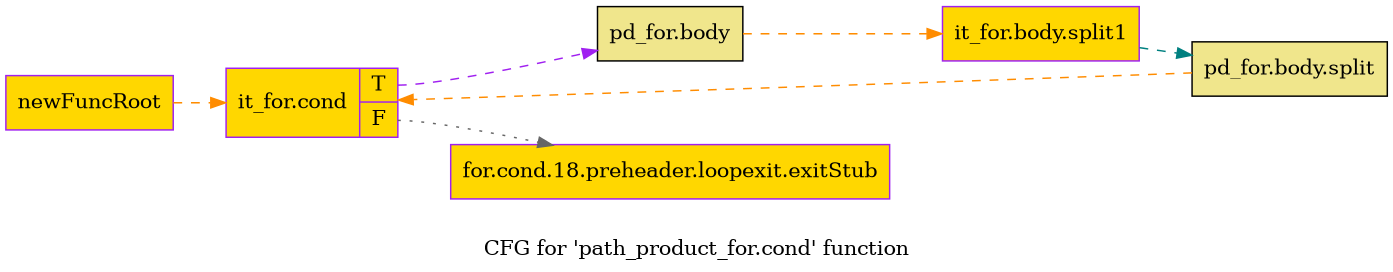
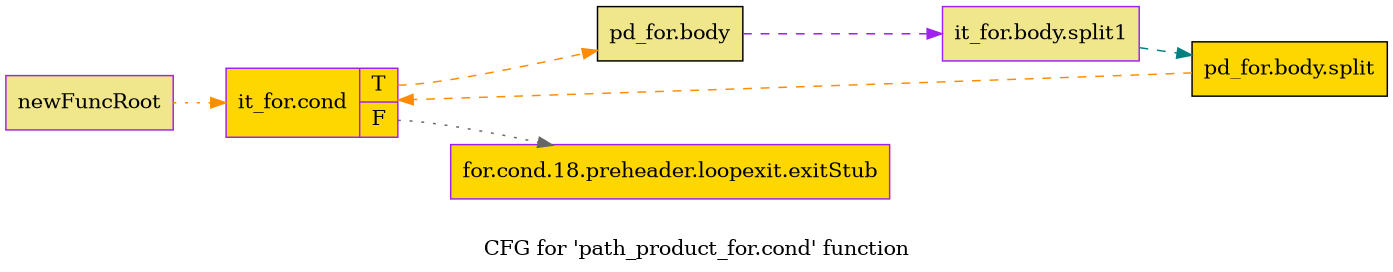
(835, 34) -> (835, 34)
(1041, 34) -> (1041, 34)
(1290, 69) -> (1290, 69)
(491, 73) -> (491, 73)
(90, 103) -> (90, 103)
(192, 103) -> (192, 103)
